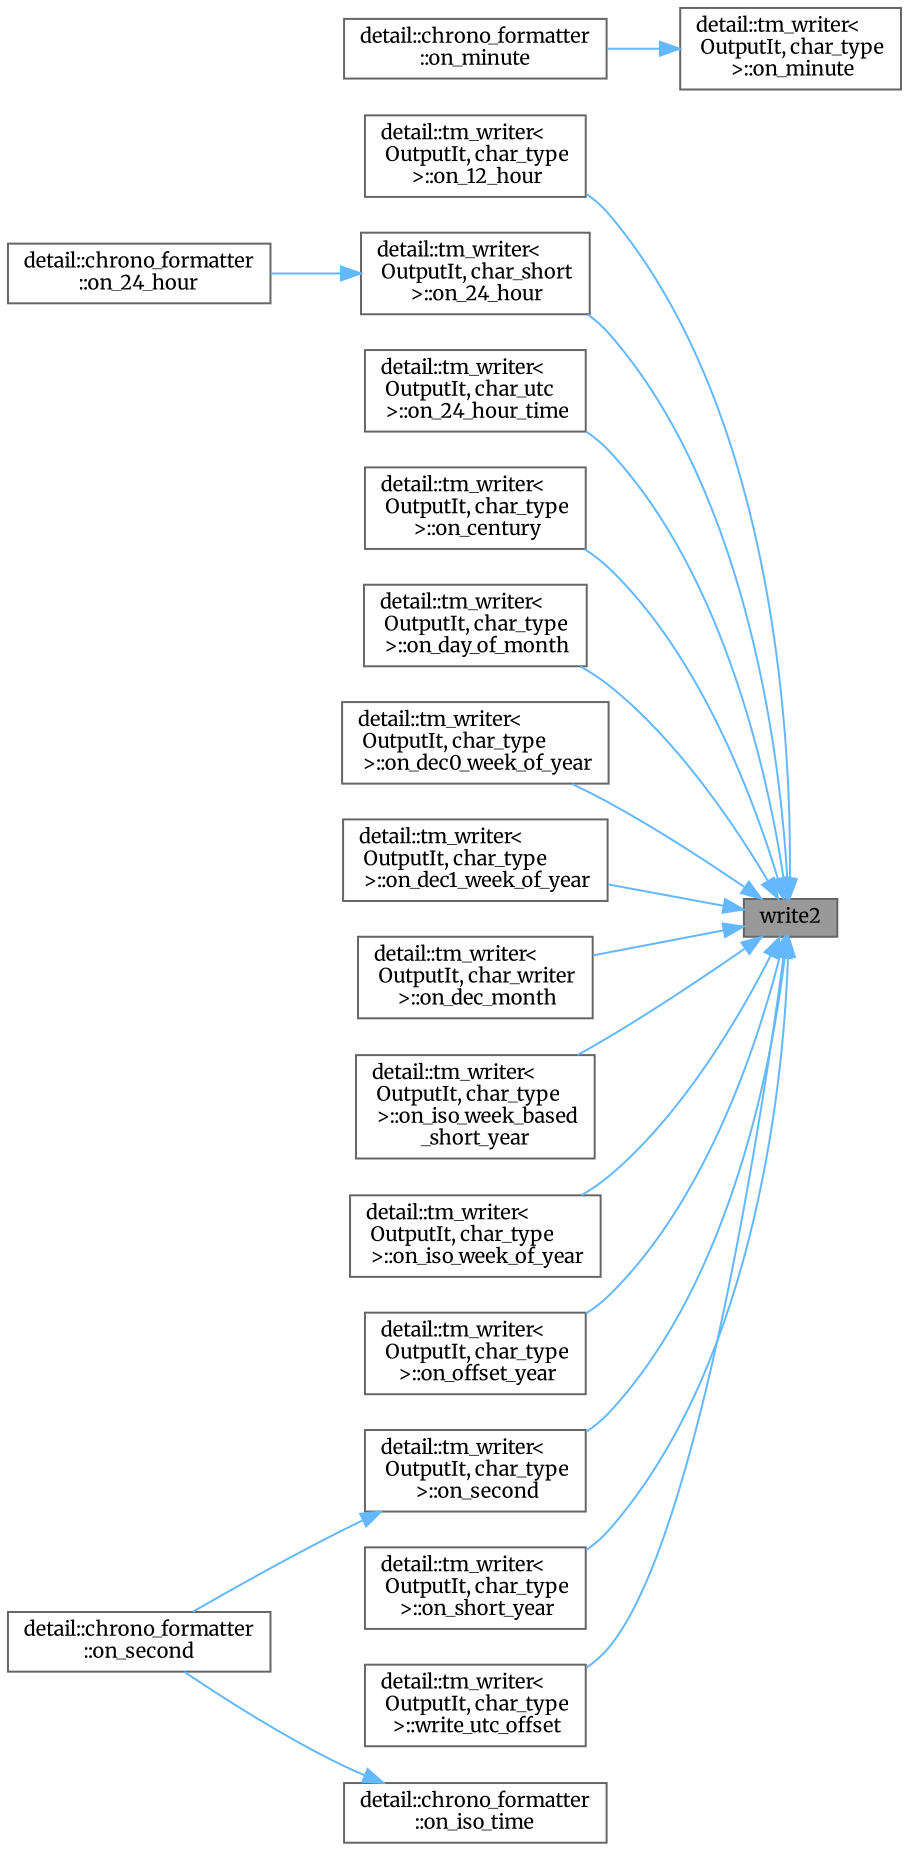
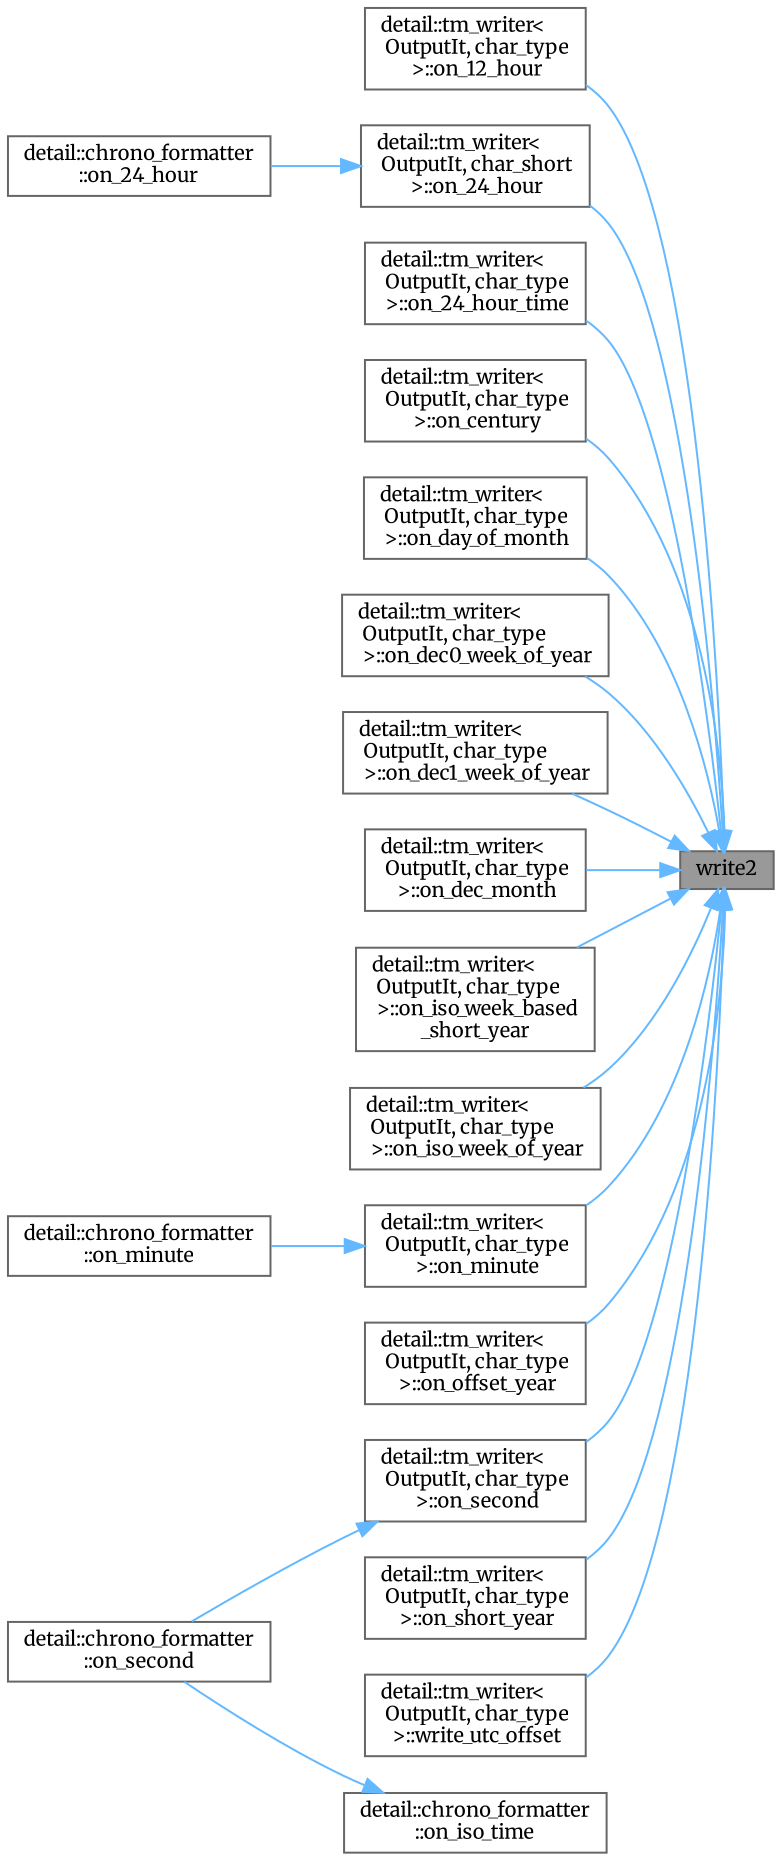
(475, 391) -> (475, 283)
(475, 978) -> (475, 870)
none -> (678, 1070)
